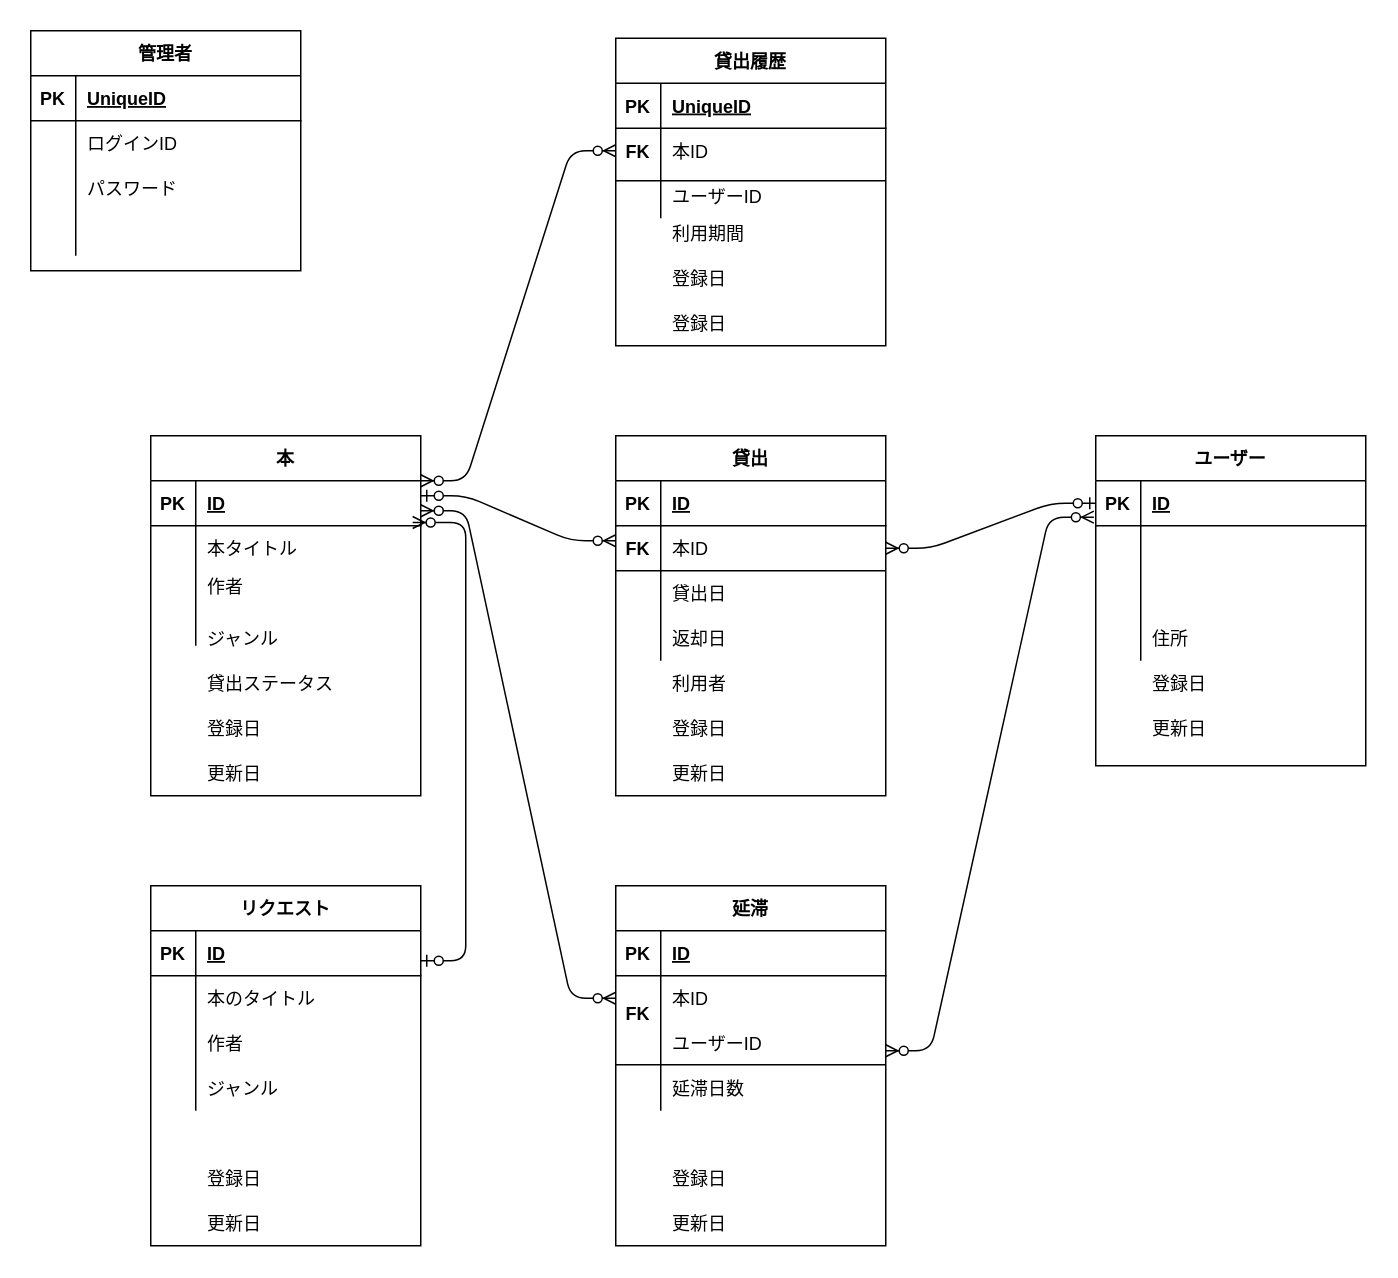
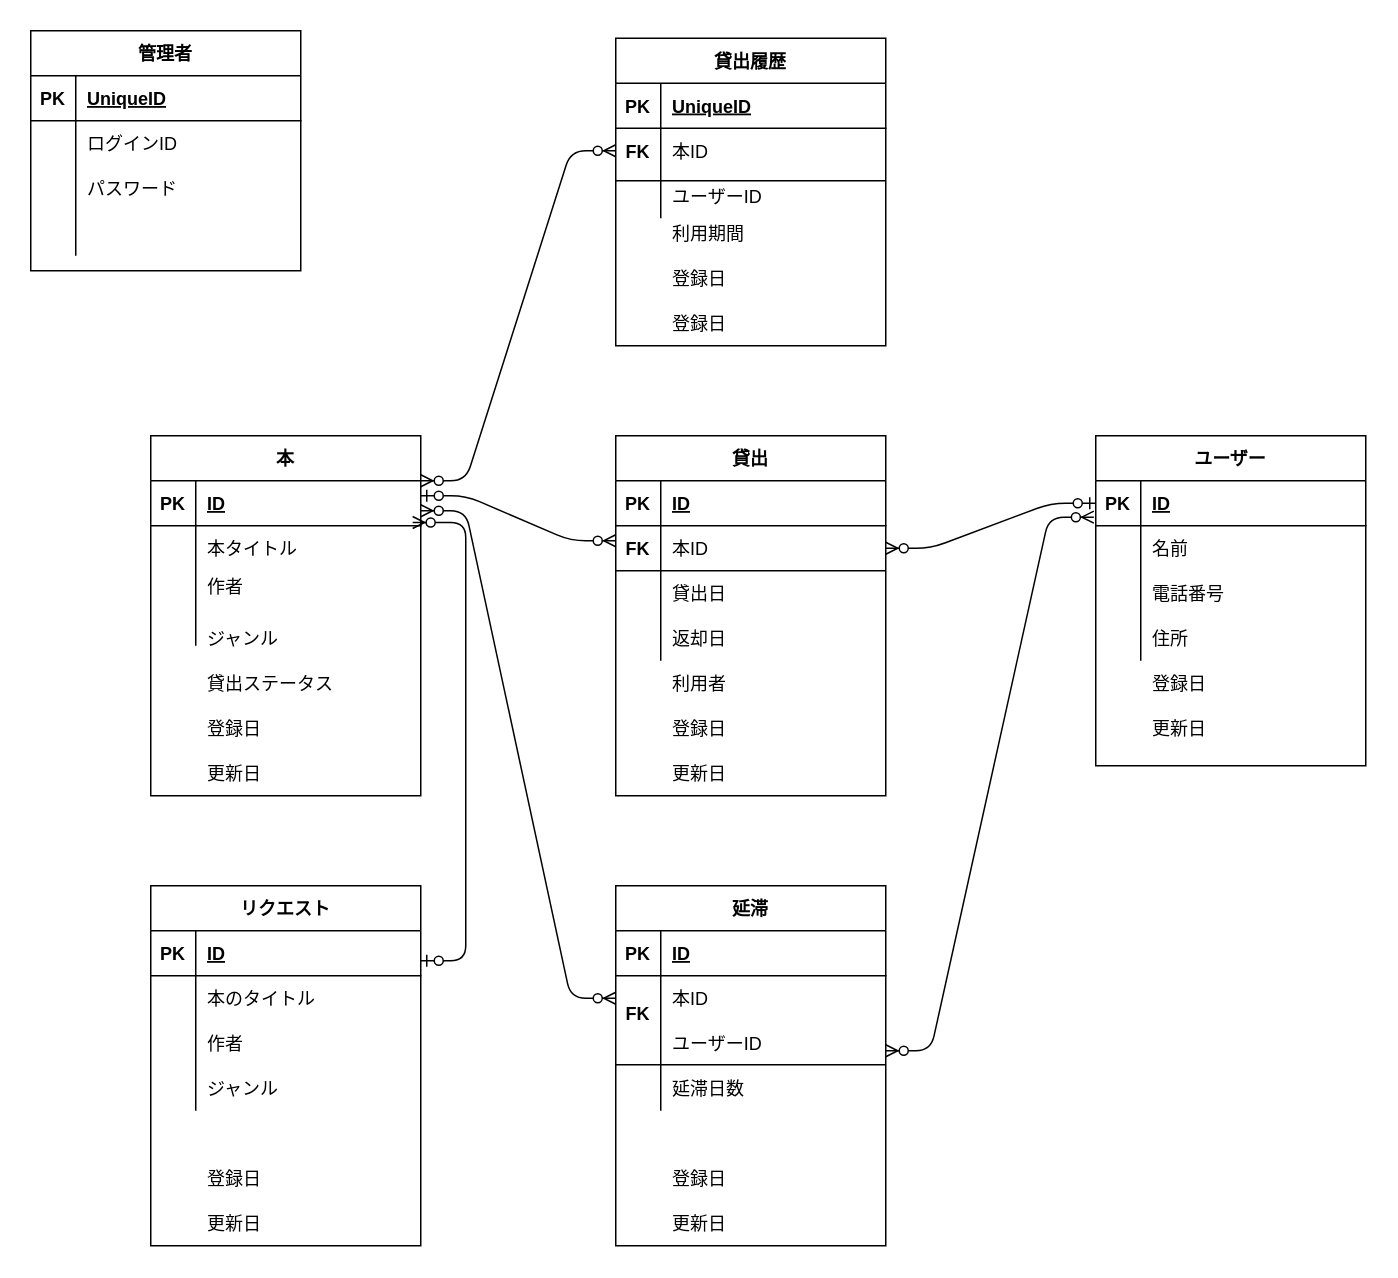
none -> (1253, 548)
none -> (1253, 593)
